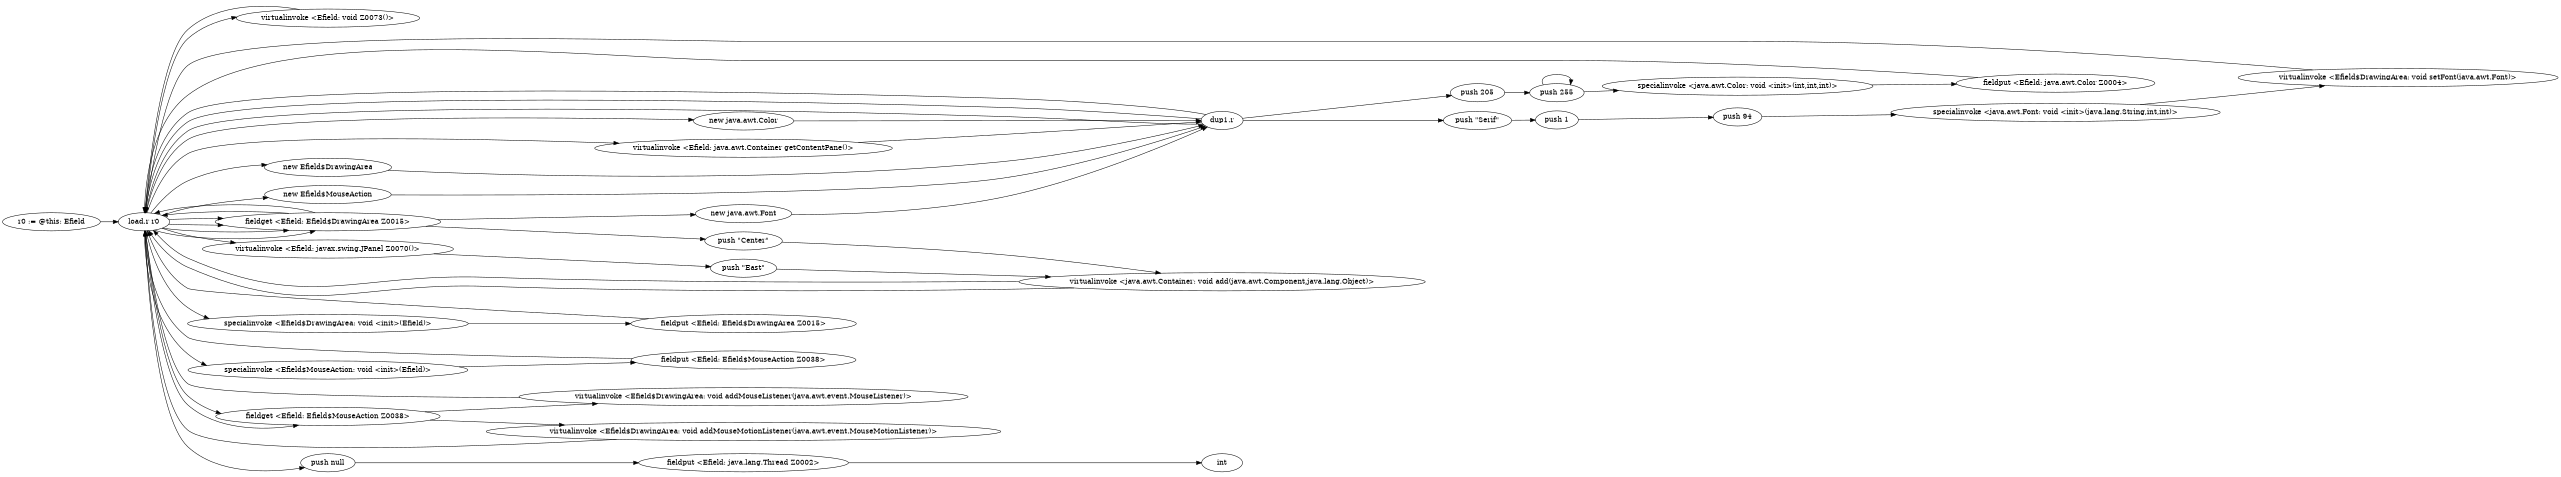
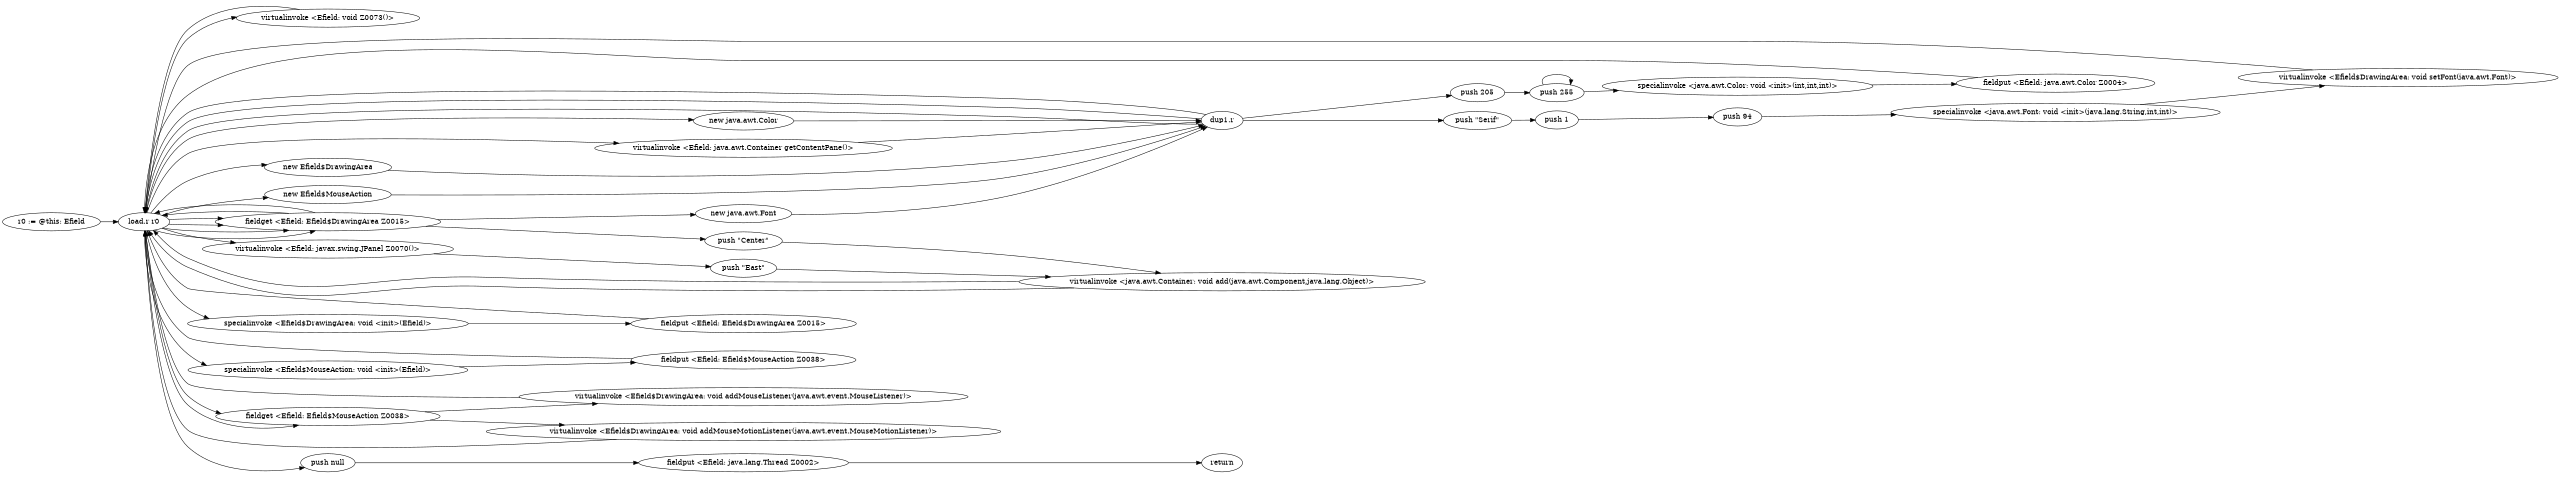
(1222, 463) -> (1222, 463)
